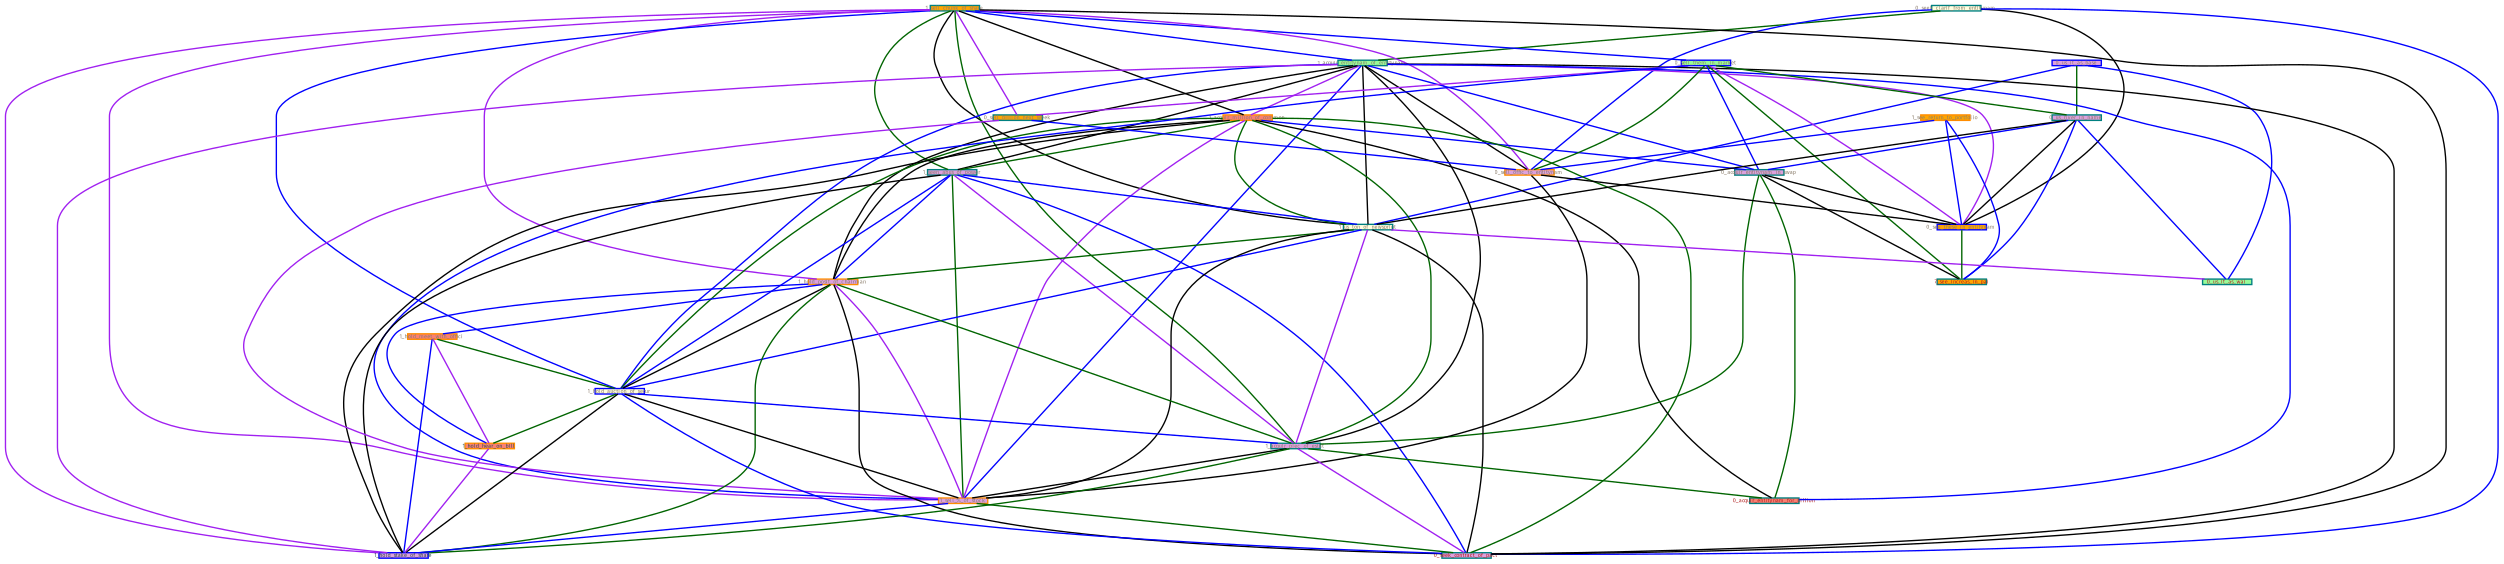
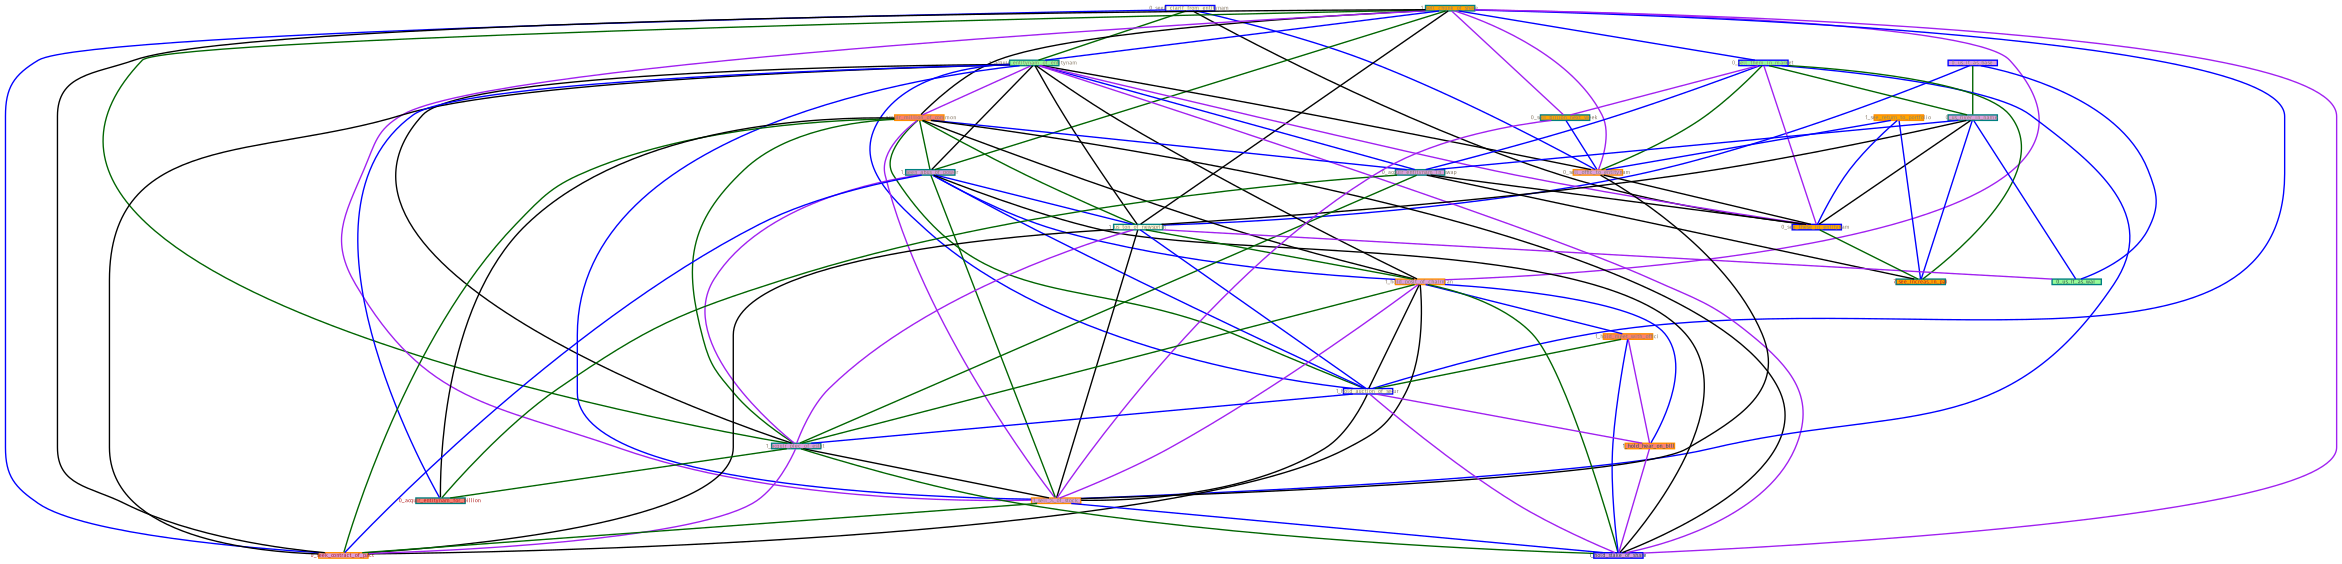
(1956, 8) -> (1190, 8)
(2227, 282) -> (2077, 282)
(555, 419) -> (1509, 419)
(501, 481) -> (1492, 488)
(954, 523) -> none
(1467, 555) -> (343, 555)
